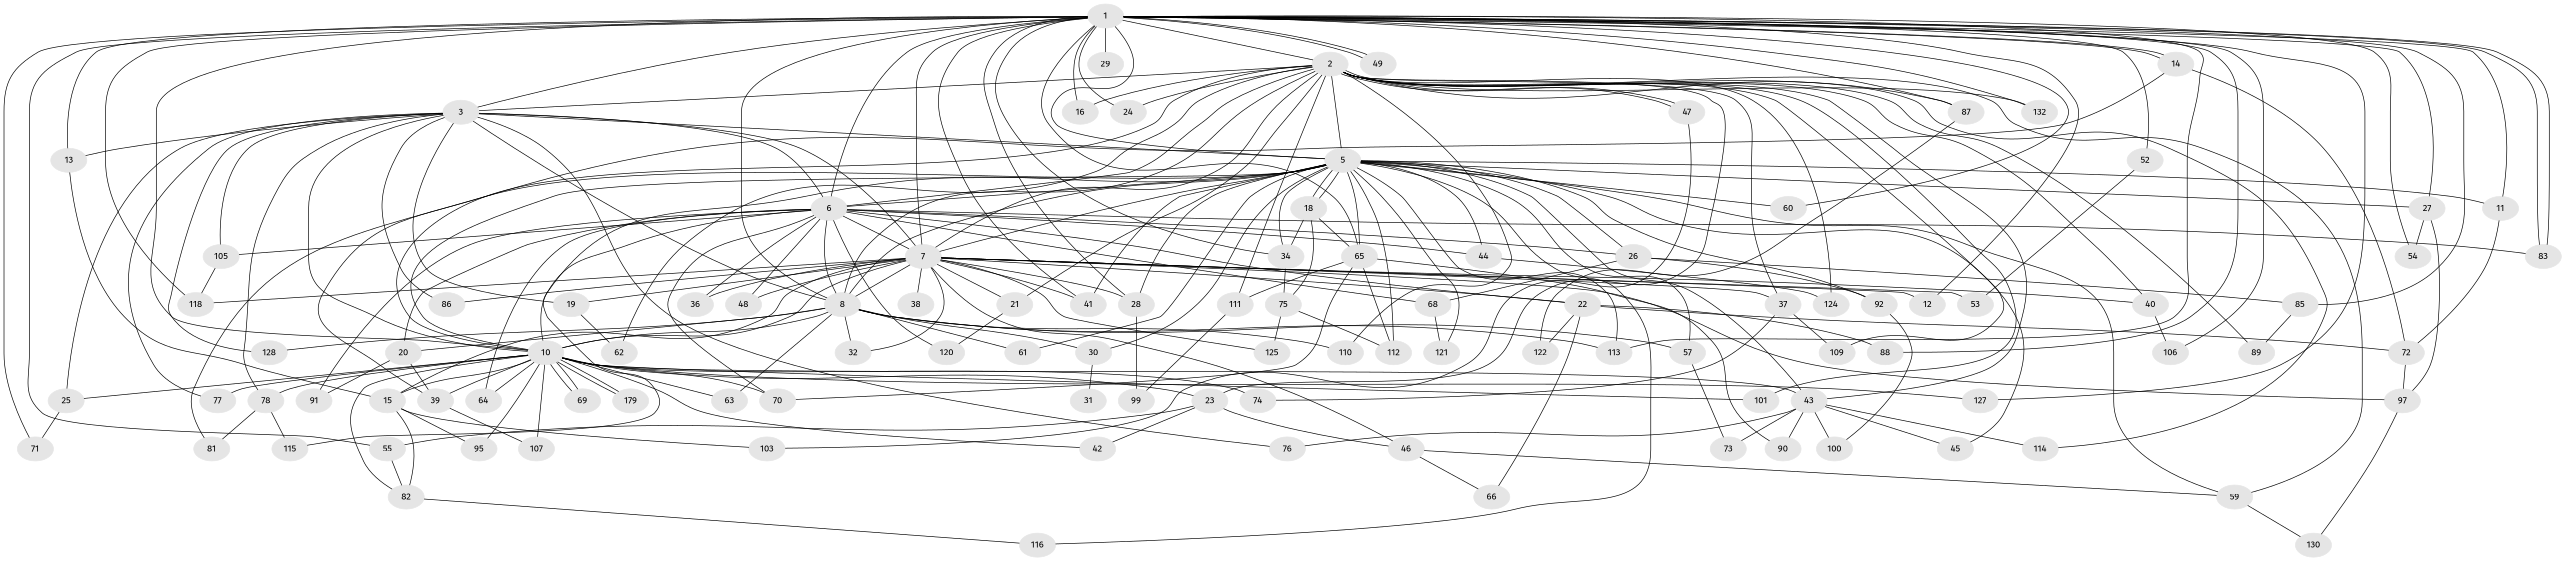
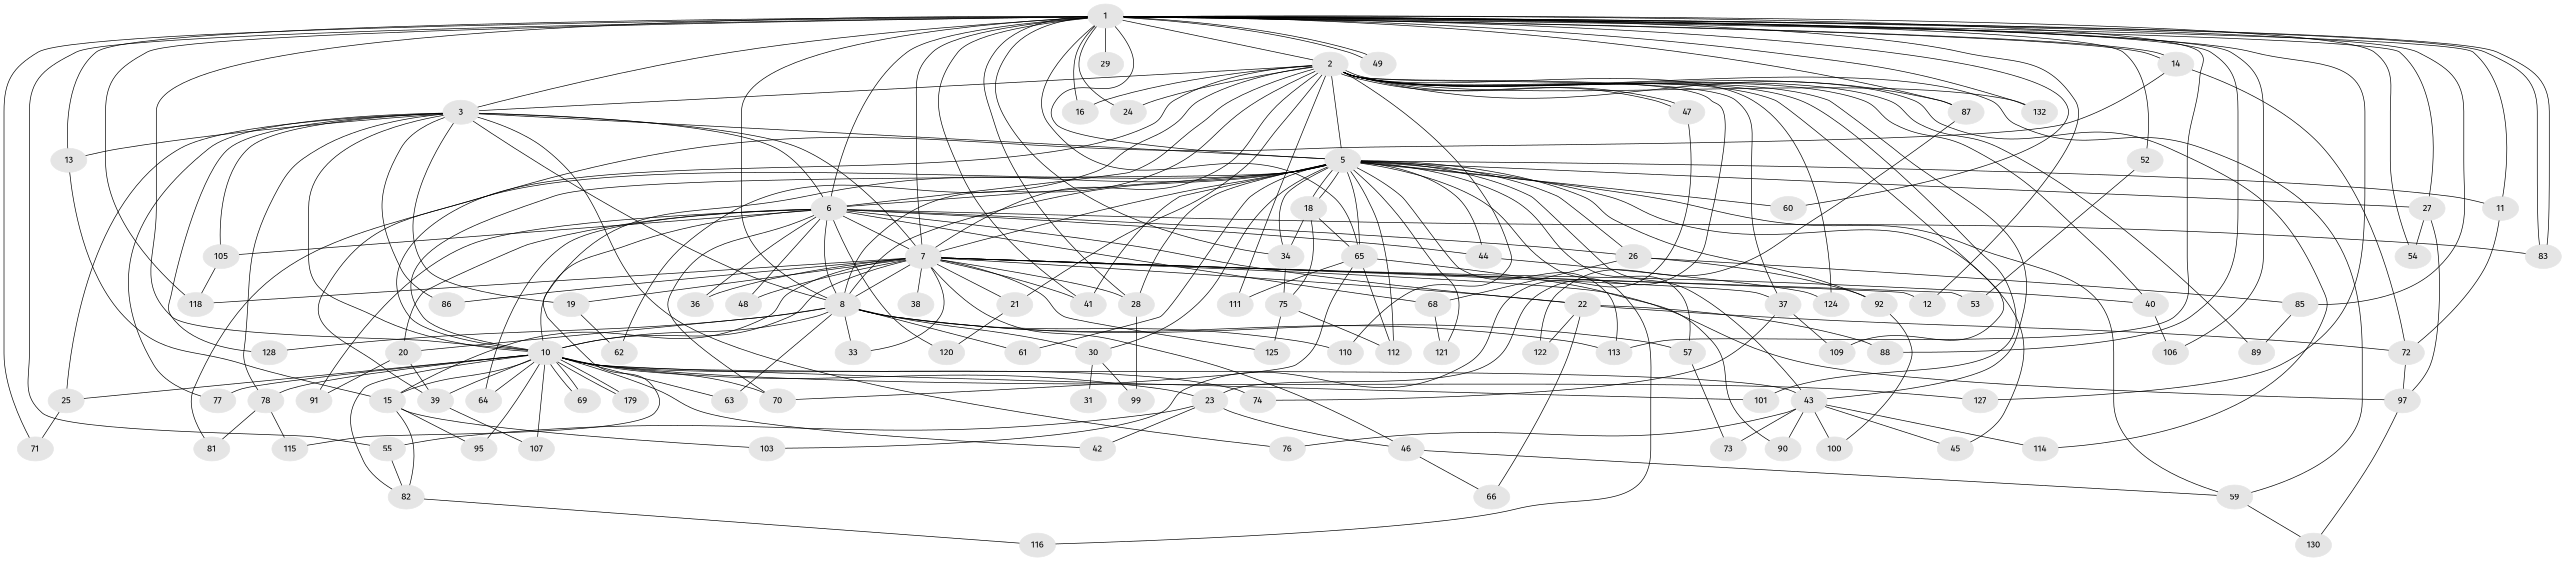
(853, 353) -> (853, 353)
(1186, 353) -> (1115, 377)
